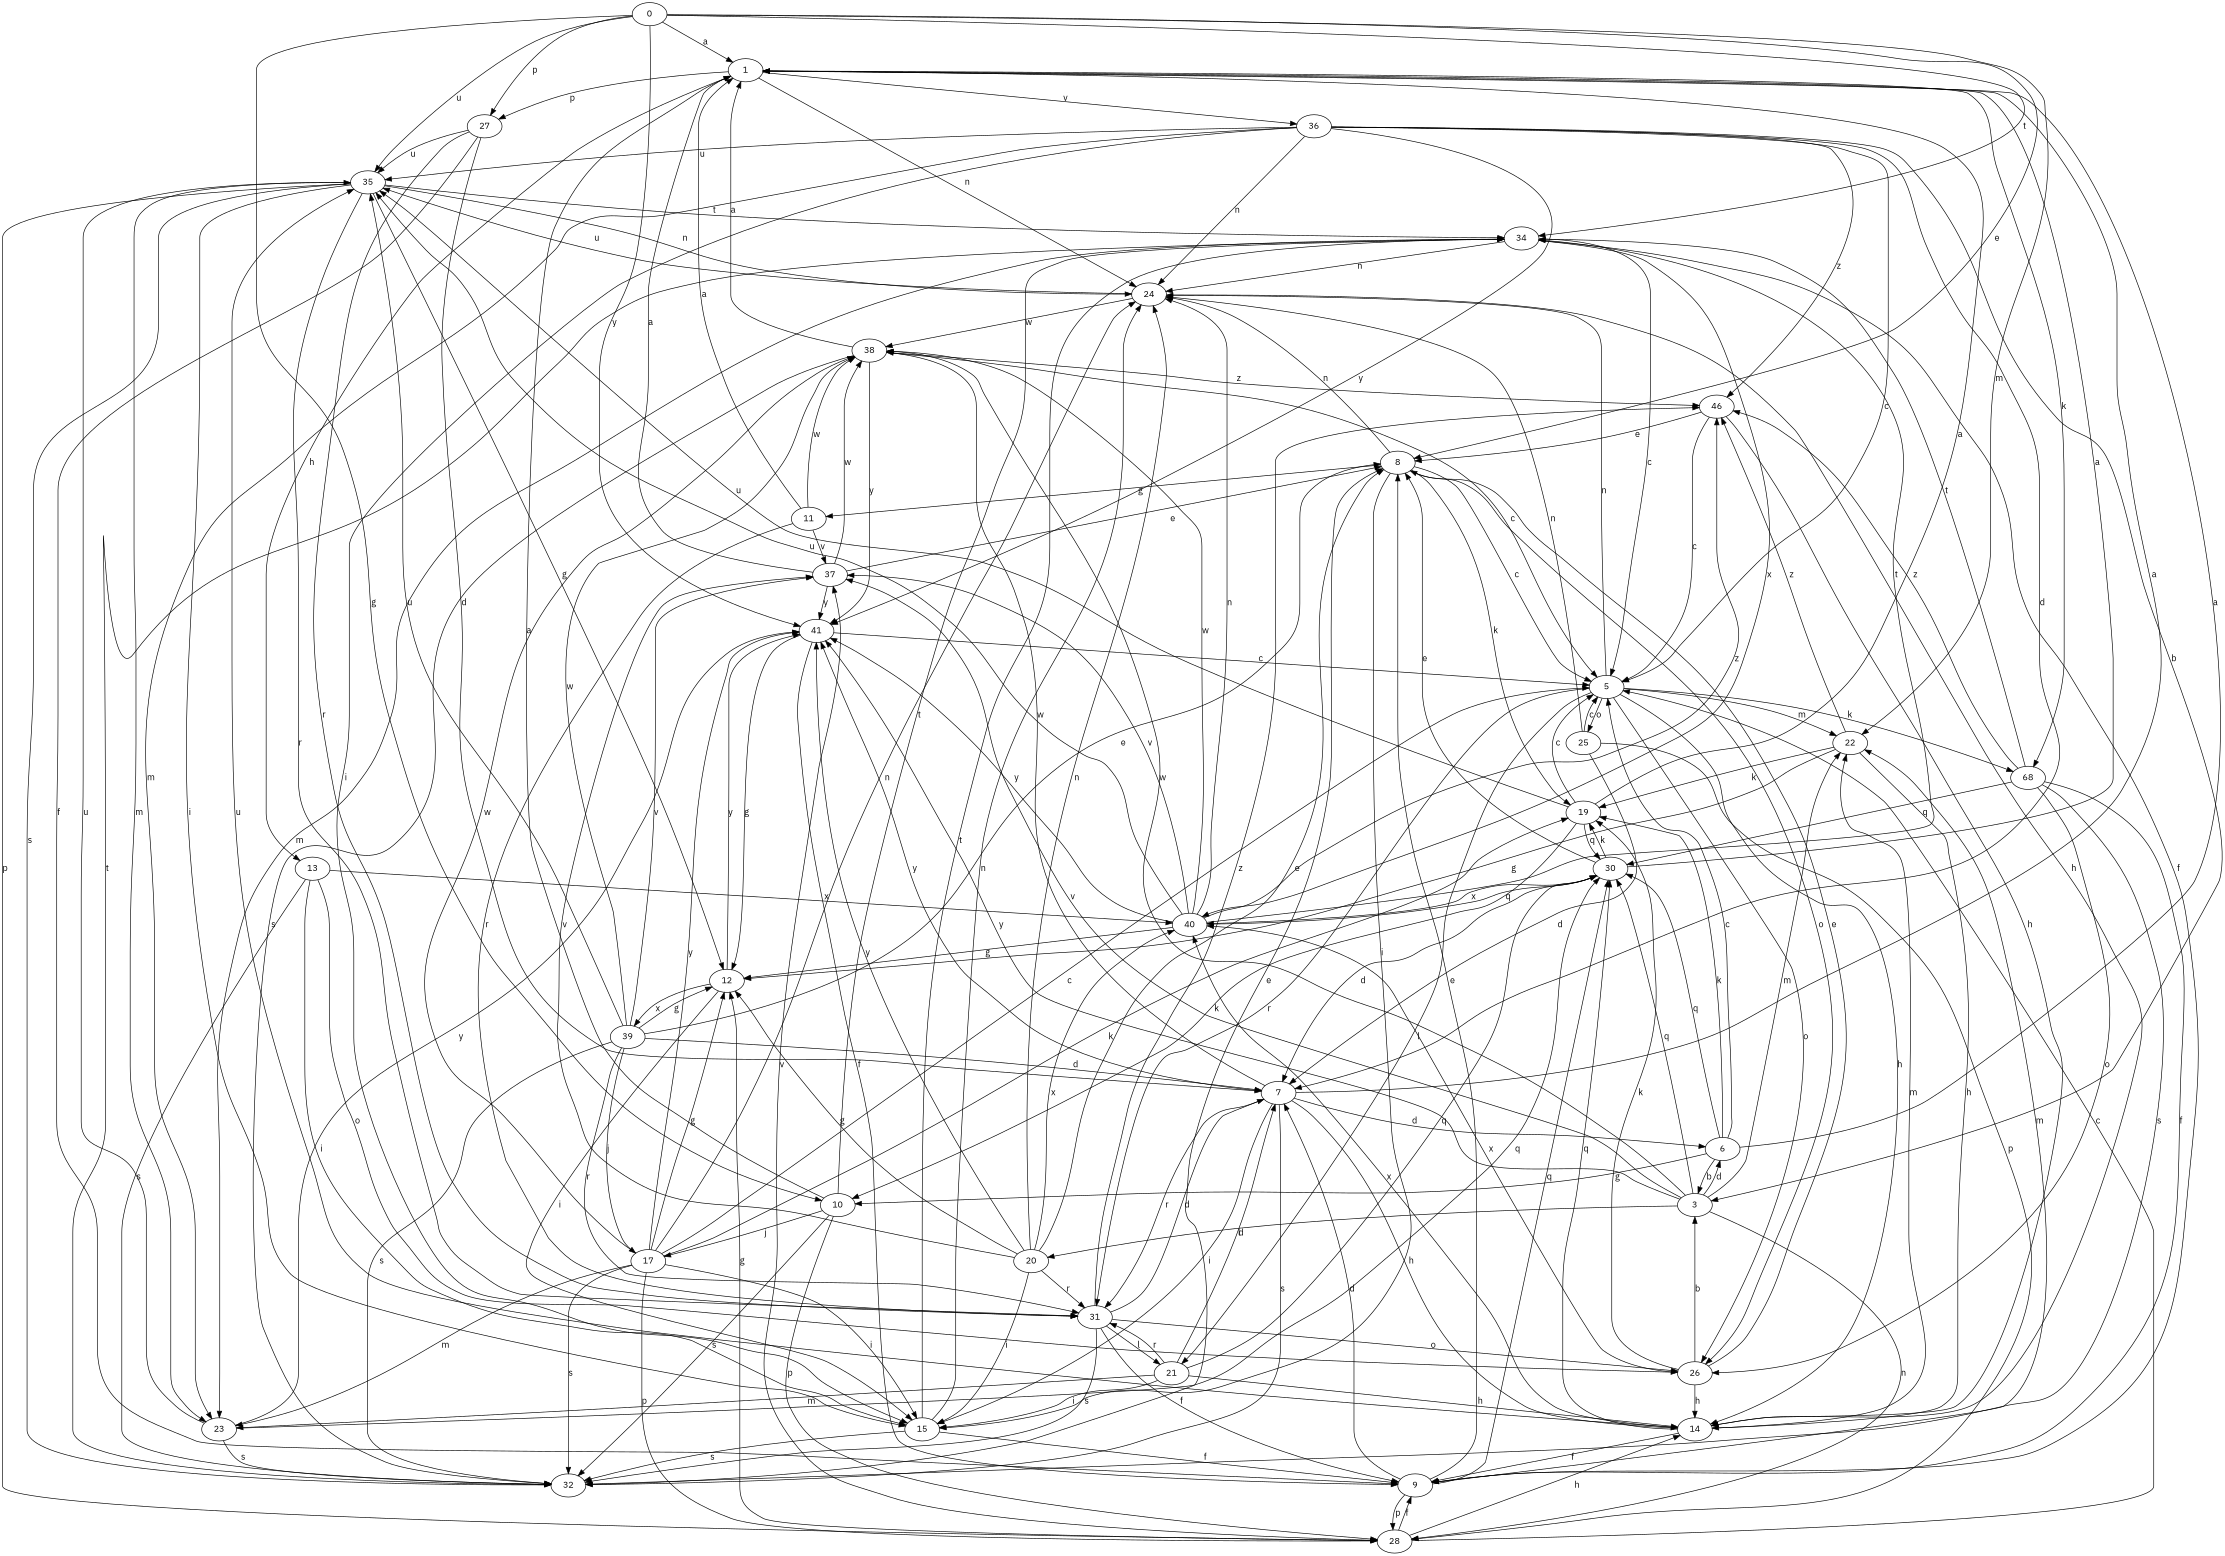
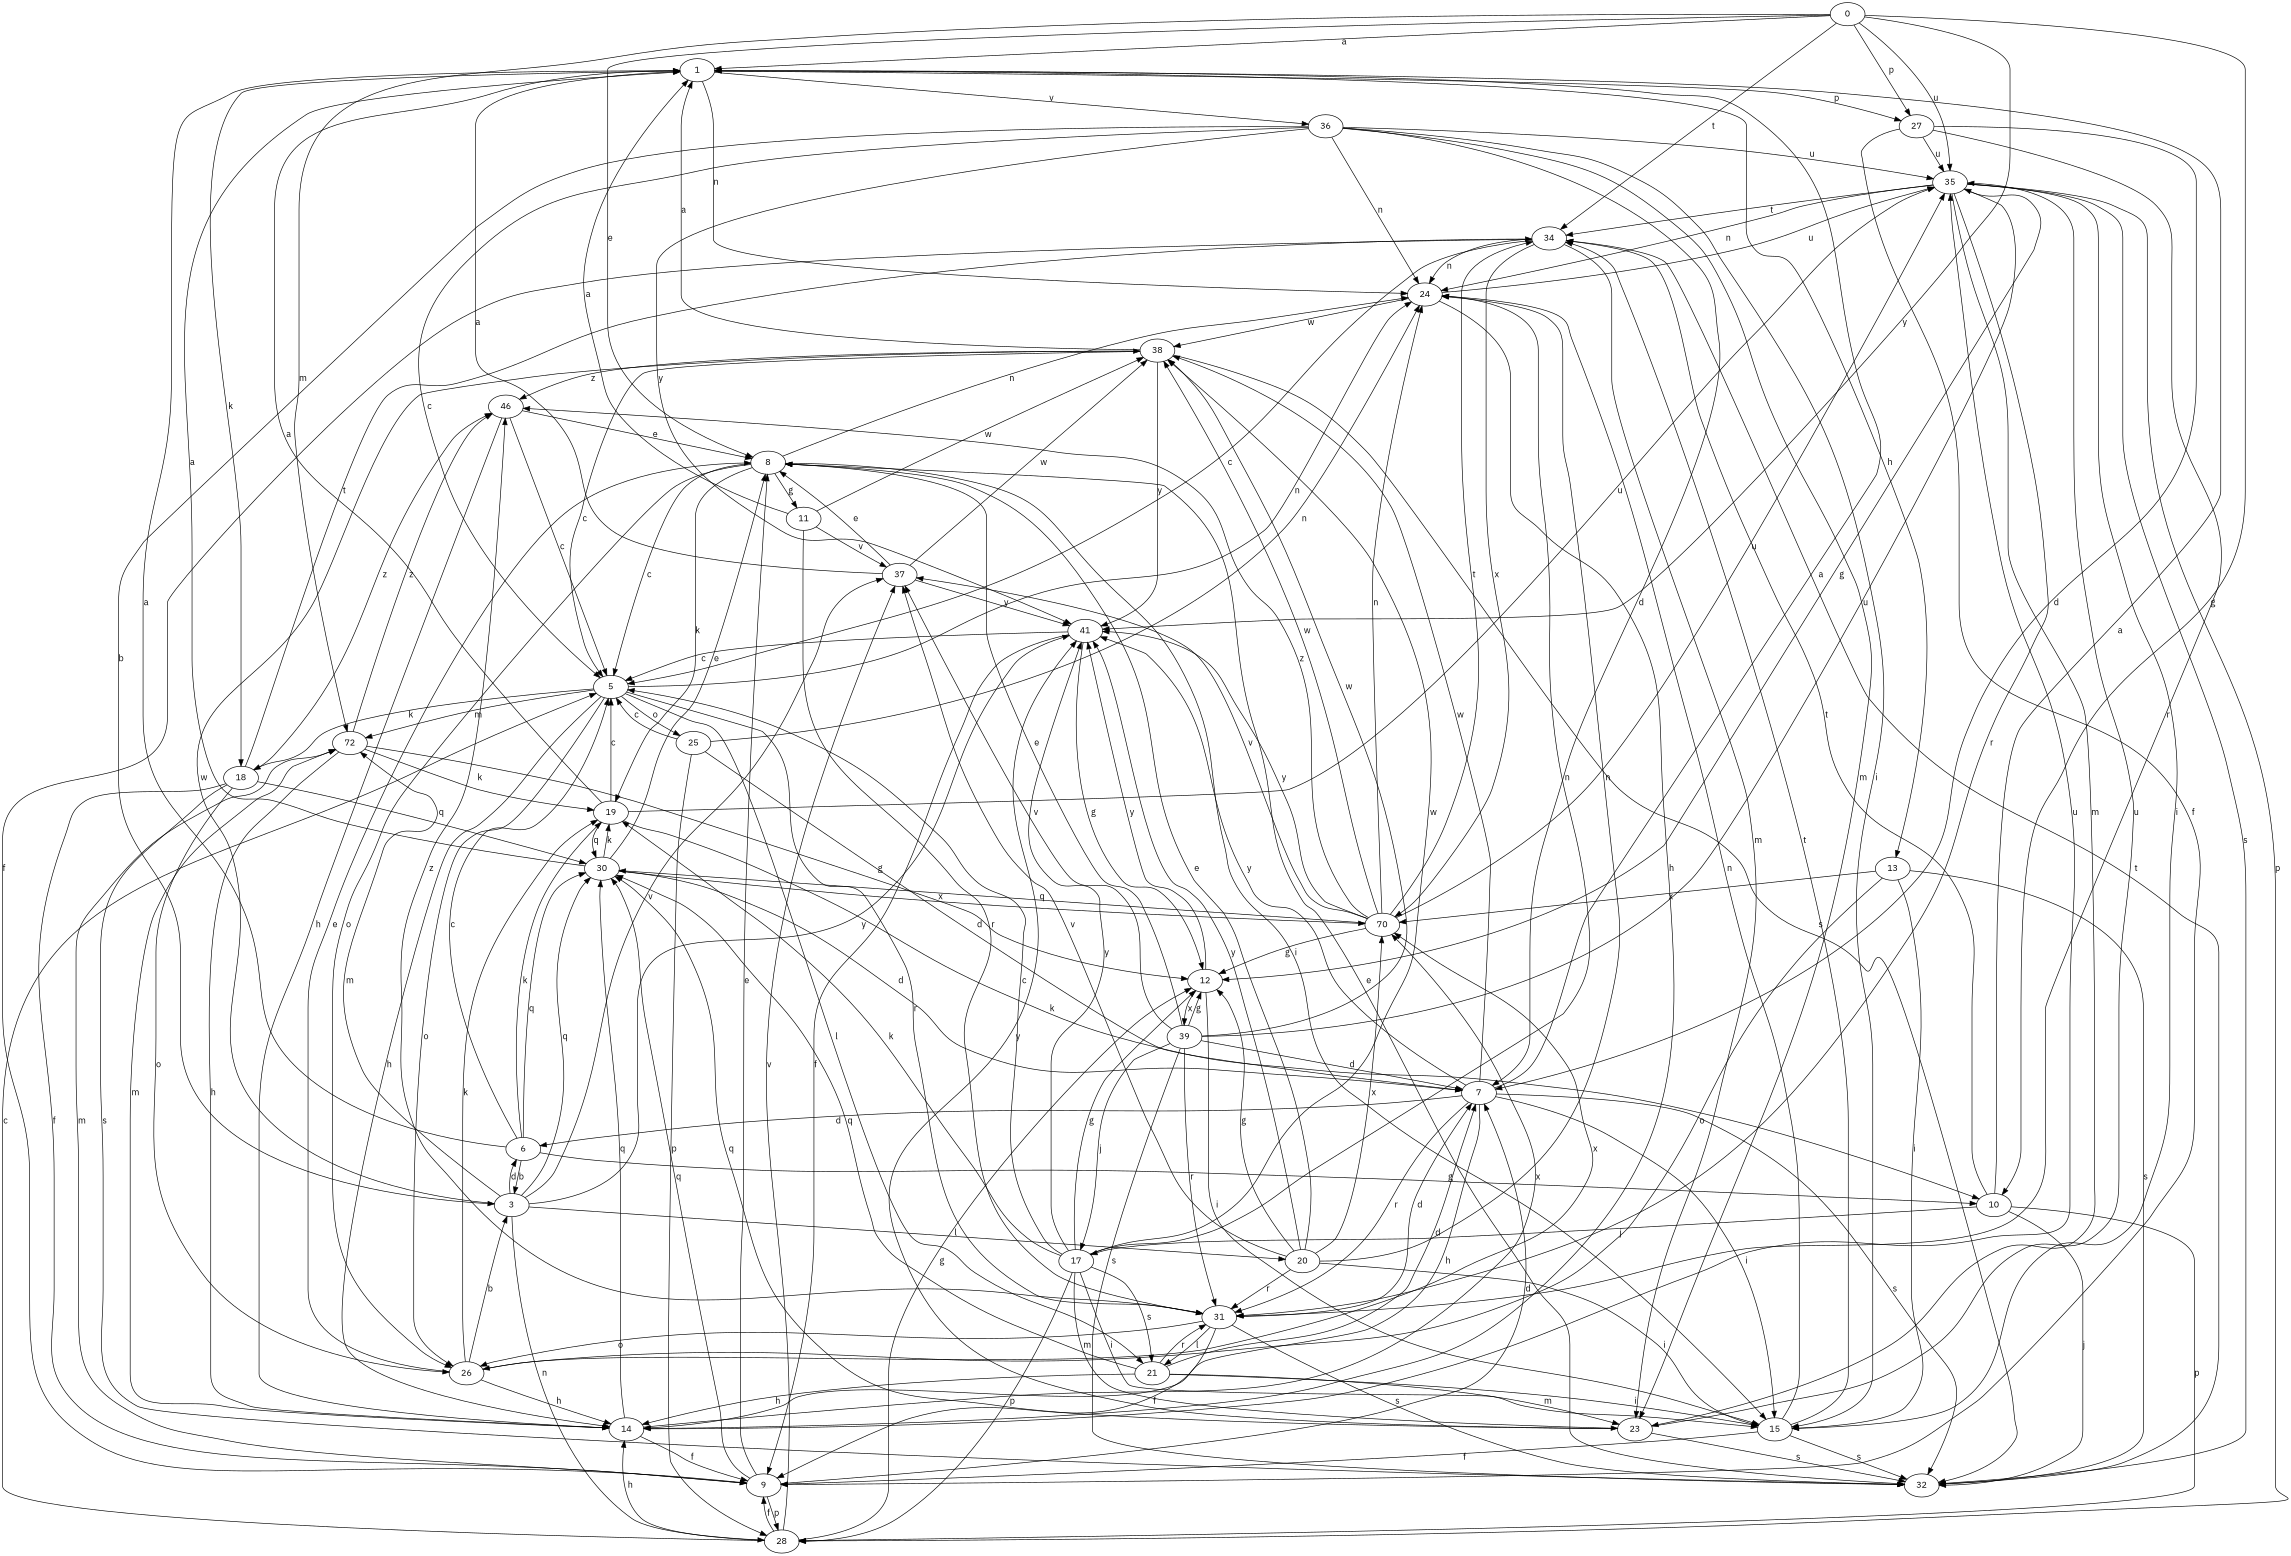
(1838, 160) -> none
(1850, 743) -> (350, 743)
(2028, 778) -> (241, 778)
(1190, 925) -> (1382, 925)
(714, 1345) -> (2084, 1345)
(568, 1348) -> (1133, 1295)
